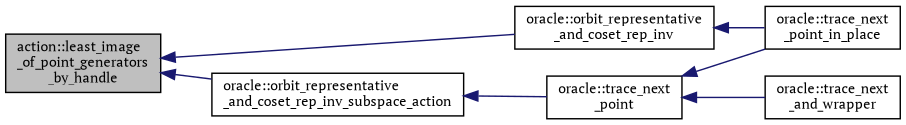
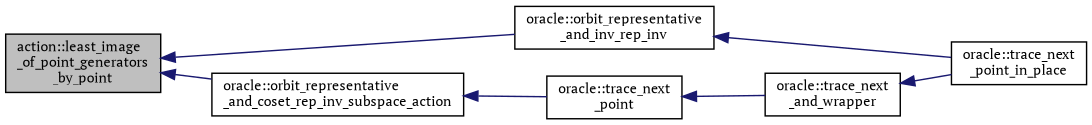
(614, 28) -> (614, 28)
(731, 60) -> (933, 78)
(83, 63) -> (83, 63)
